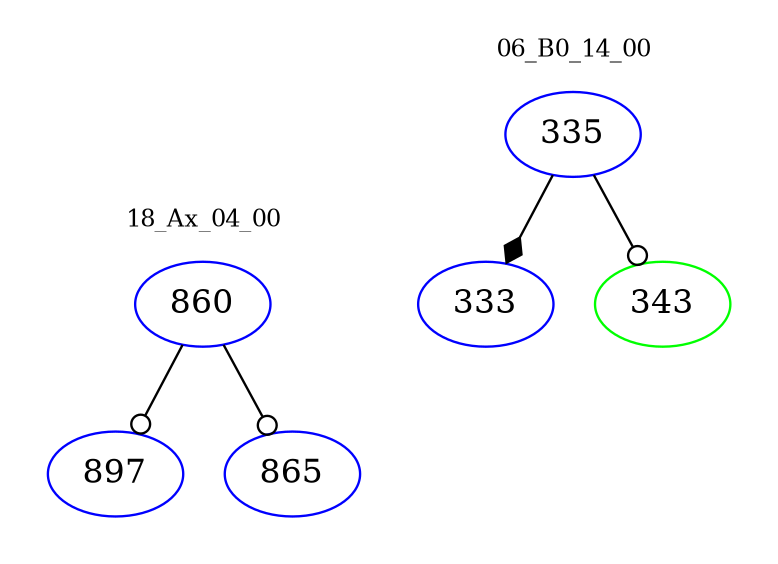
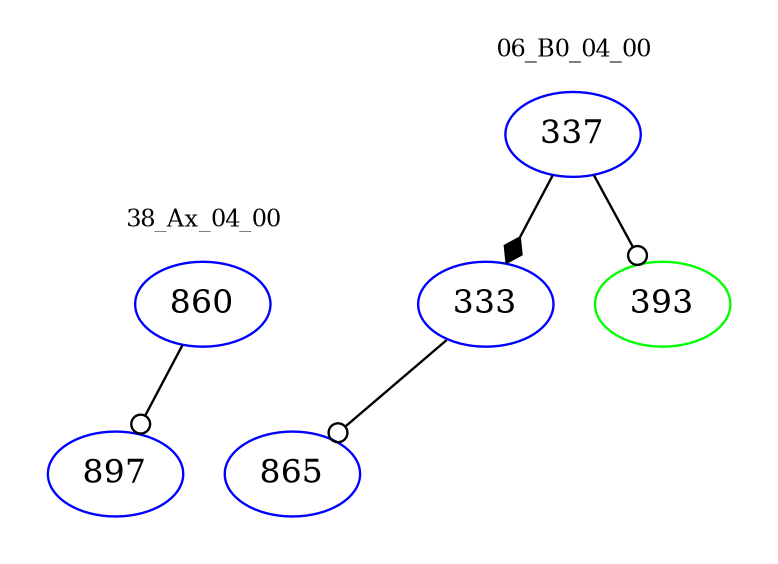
(574, 51) -> (574, 51)
(573, 134) -> (573, 134)
(204, 221) -> (204, 221)
(663, 304) -> (663, 304)
(243, 381) -> (396, 383)
